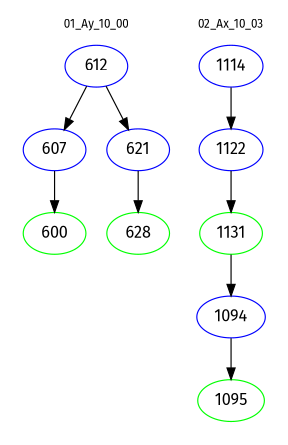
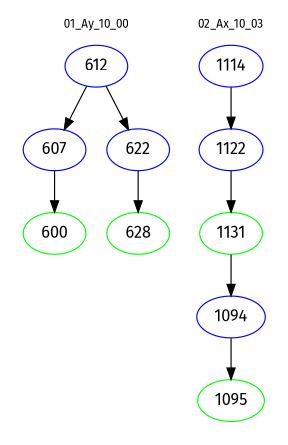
(138, 150) -> (138, 150)
